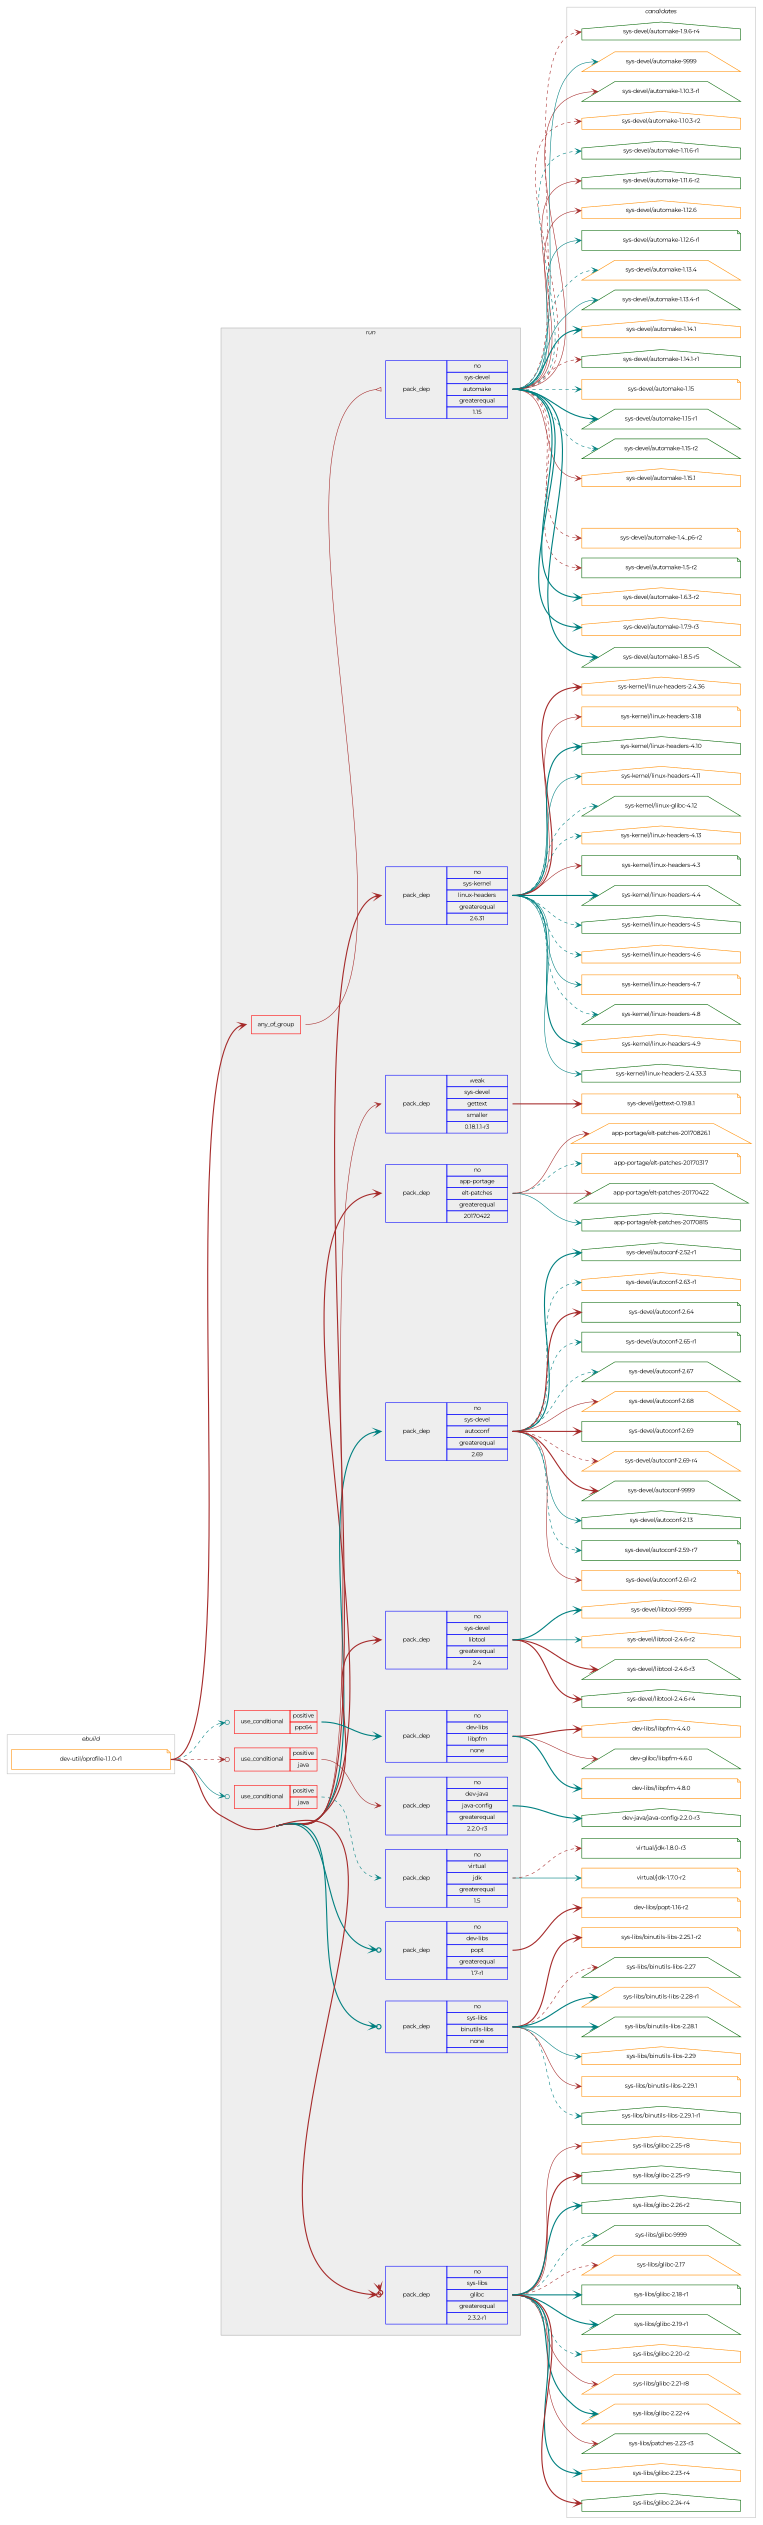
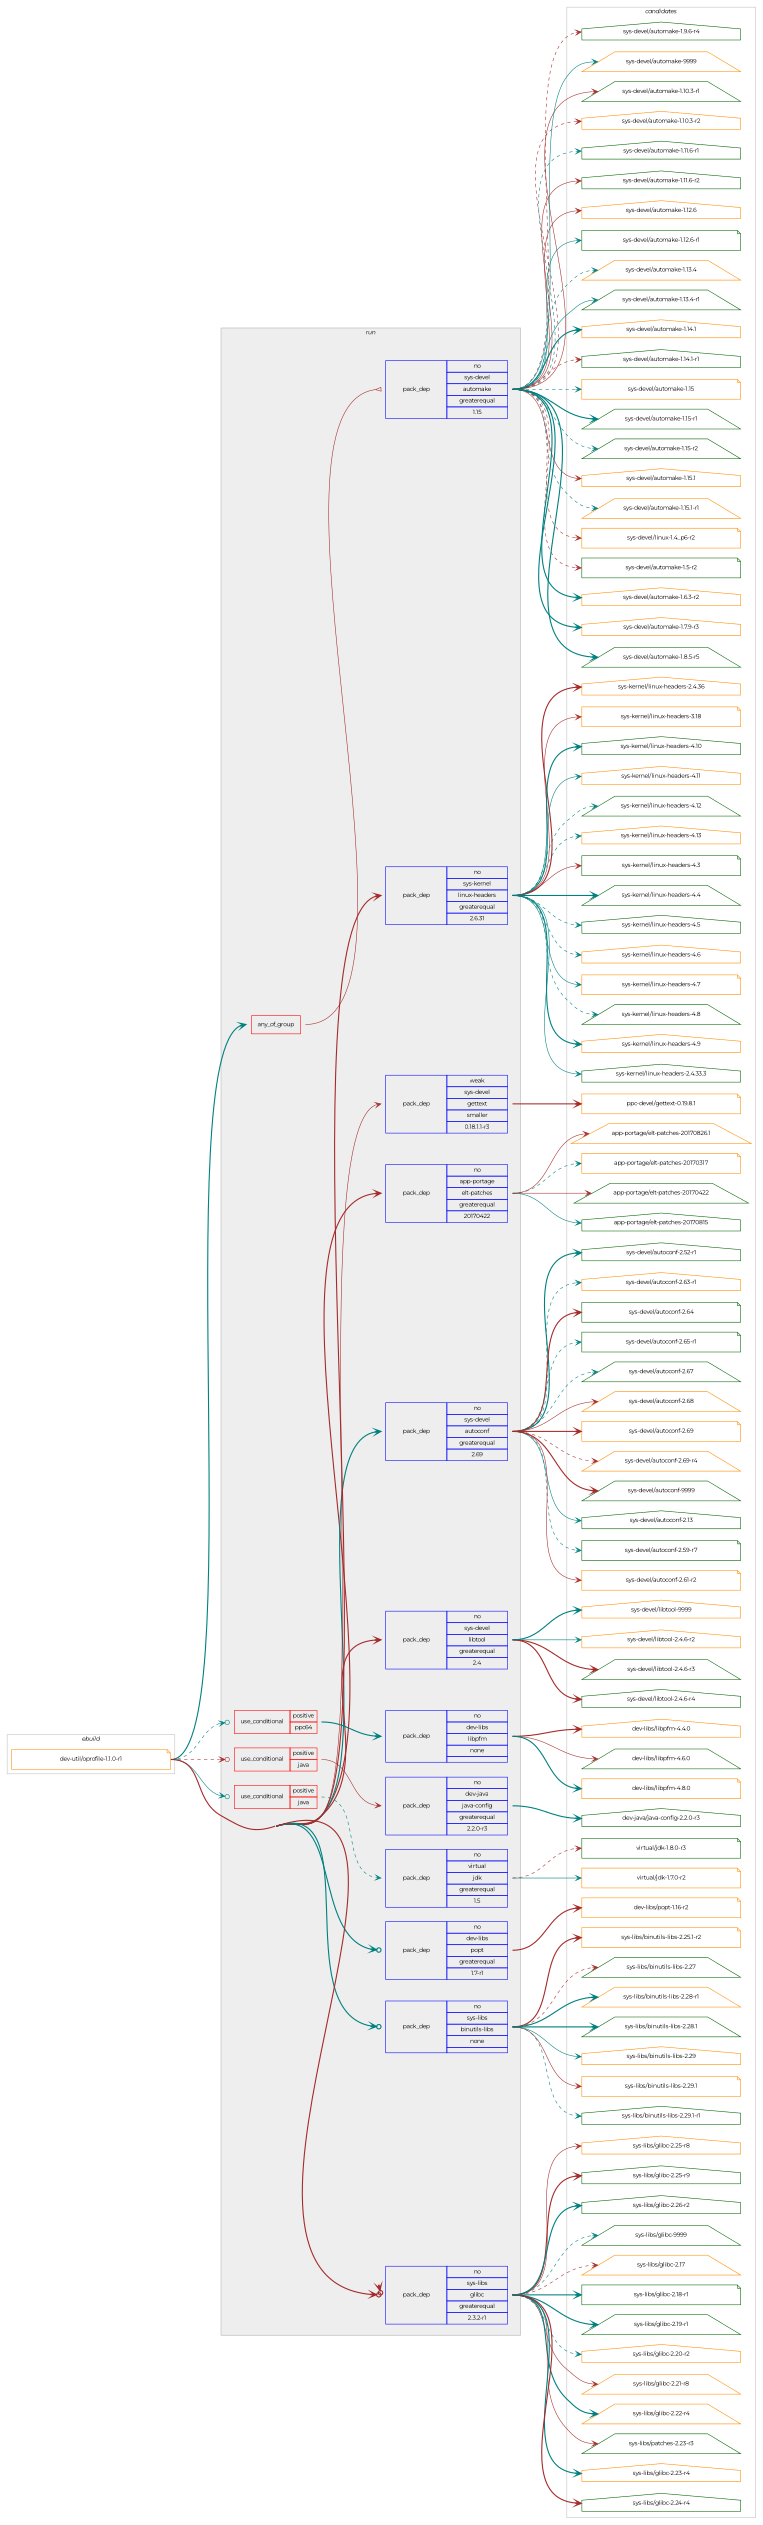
none -> (661, 508)
(661, 538) -> (661, 538)
(661, 806) -> (661, 806)
(661, 1104) -> (661, 1104)
(208, 1394) -> (208, 1394)
(661, 1431) -> (661, 1431)
(661, 1759) -> (661, 1759)
